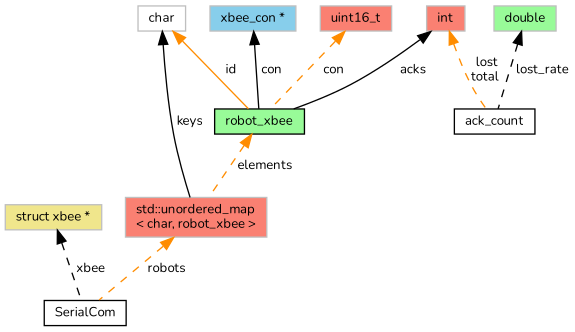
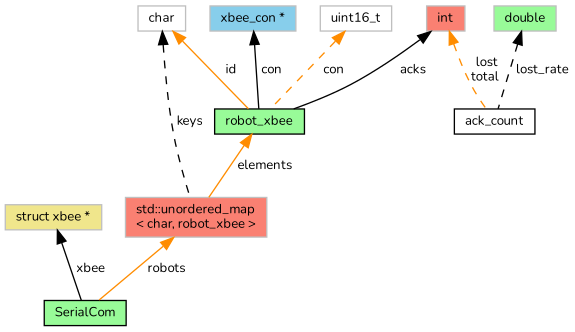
(356, 18) -> (356, 18)
(171, 122) -> (171, 122)
(227, 171) -> (227, 171)
(71, 271) -> (71, 271)
(131, 273) -> (131, 273)
(85, 313) -> (85, 313)
